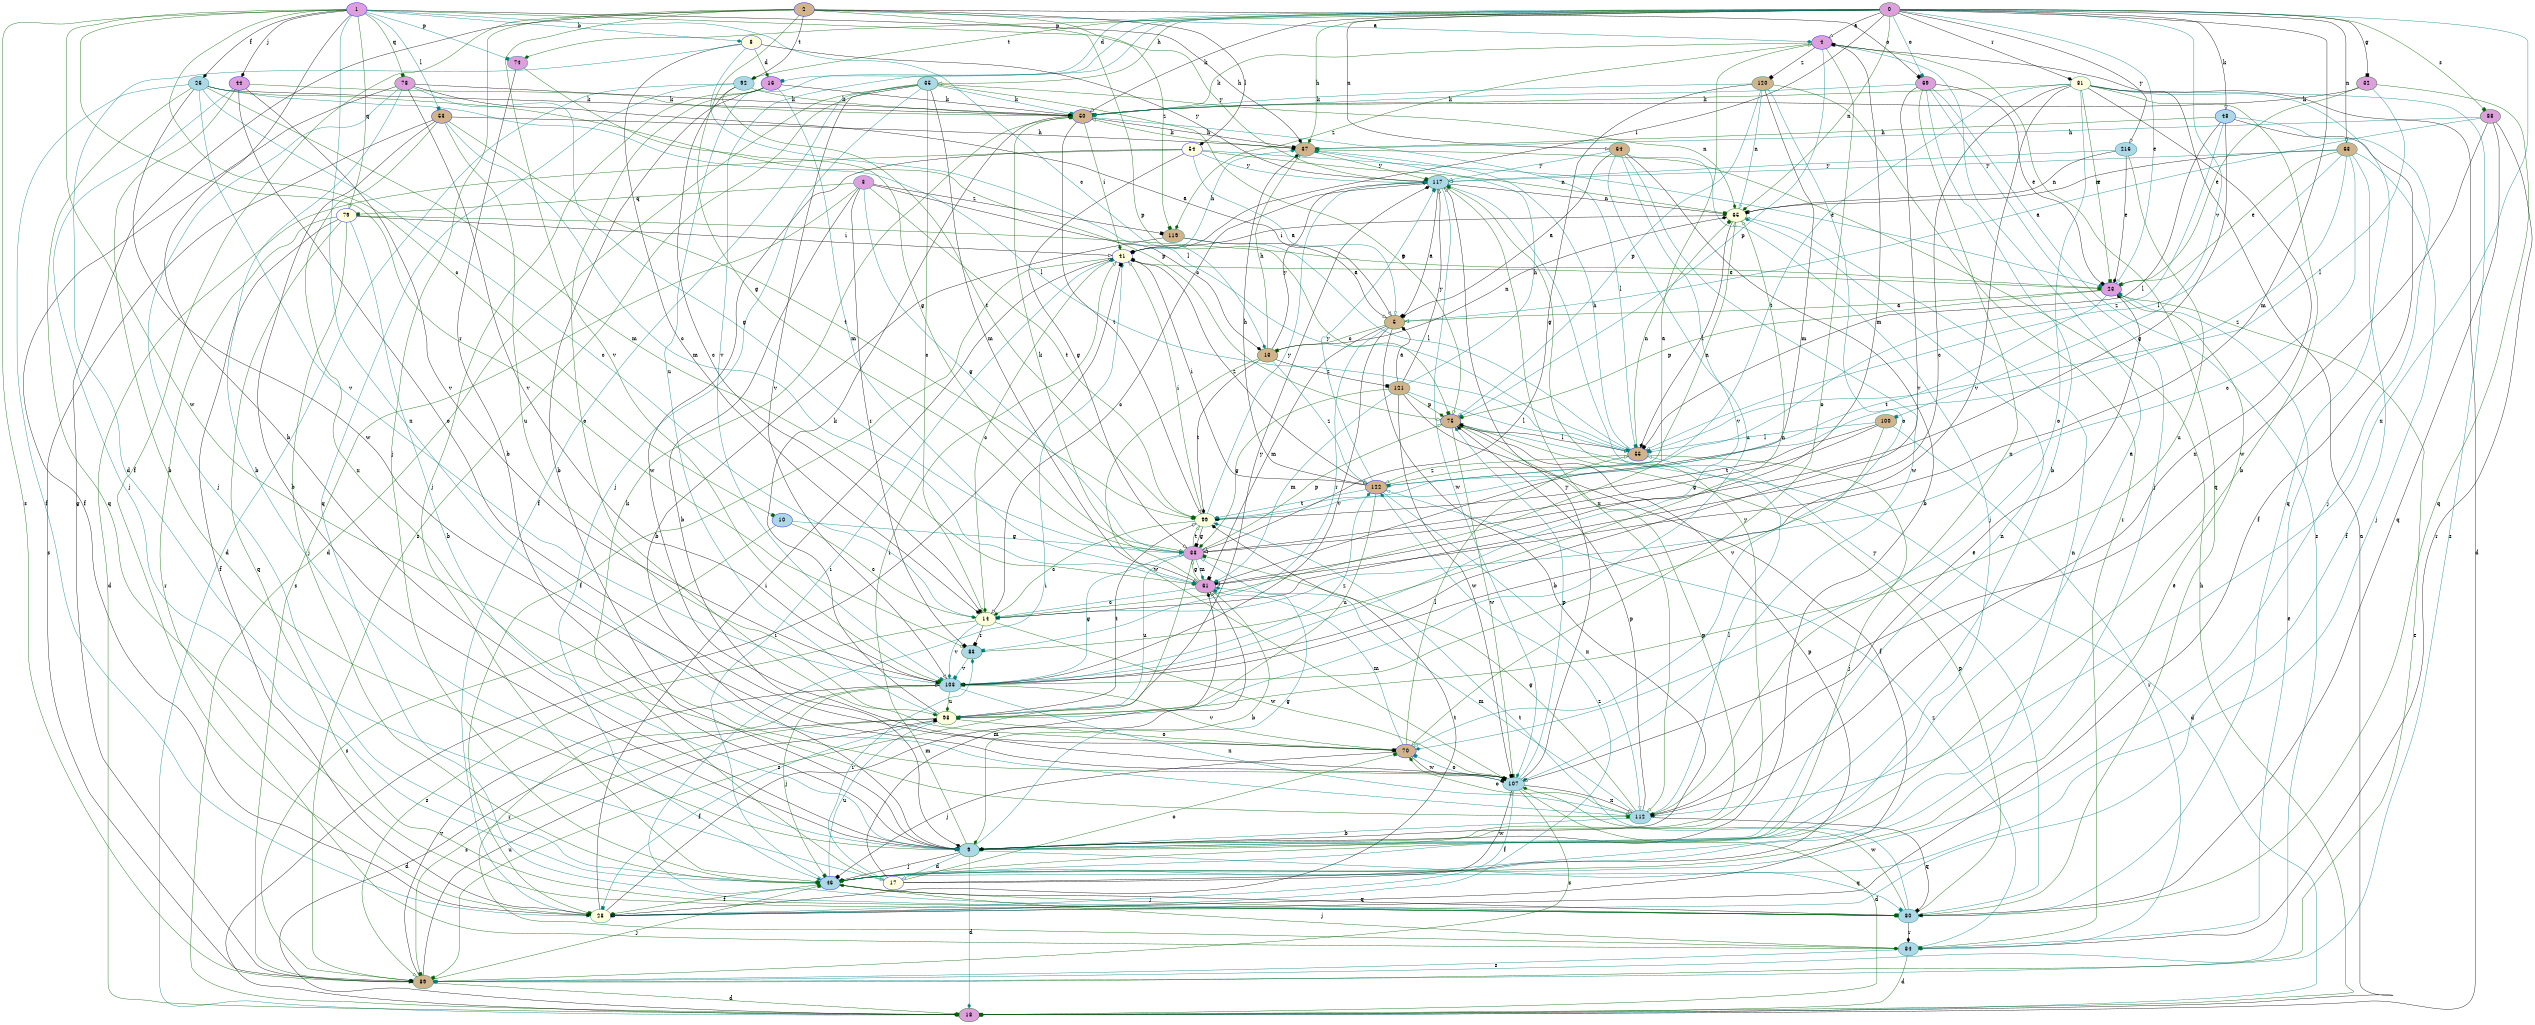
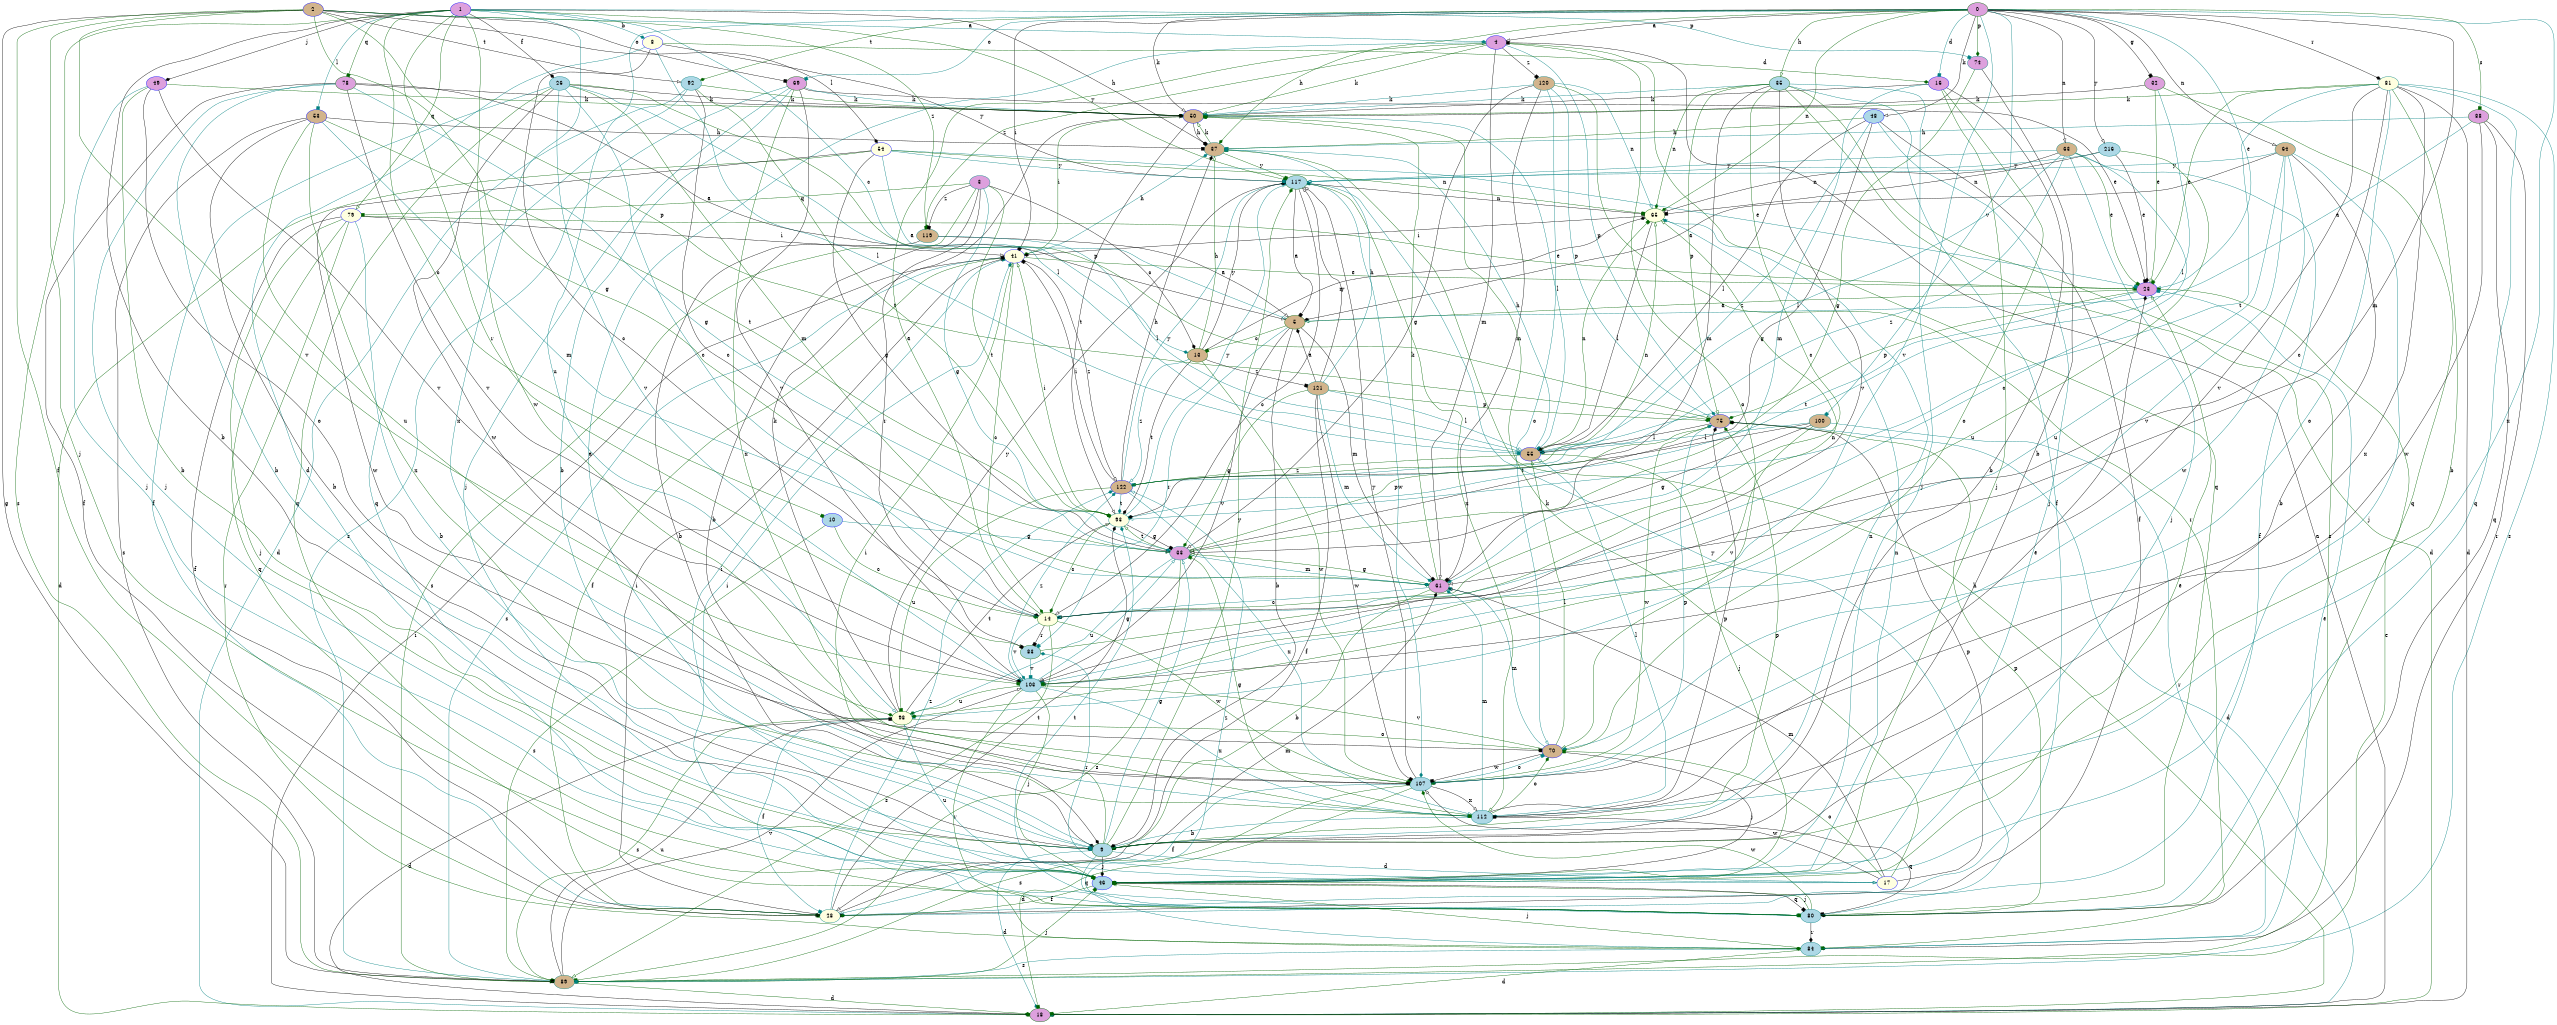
(239, 83) -> (157, 83)
none -> (571, 519)
(1205, 520) -> (1119, 520)
